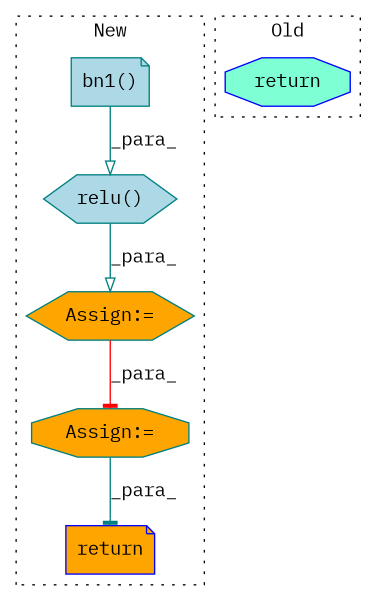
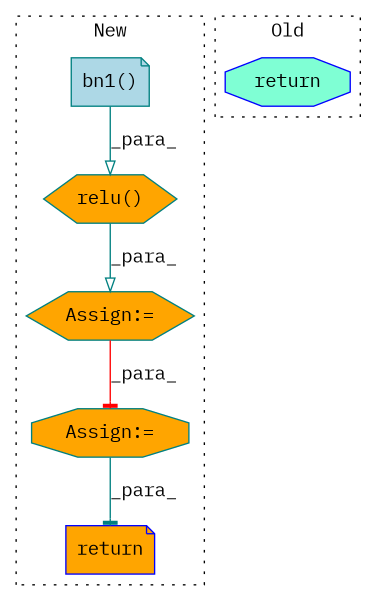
(110, 199) -> (110, 199)
